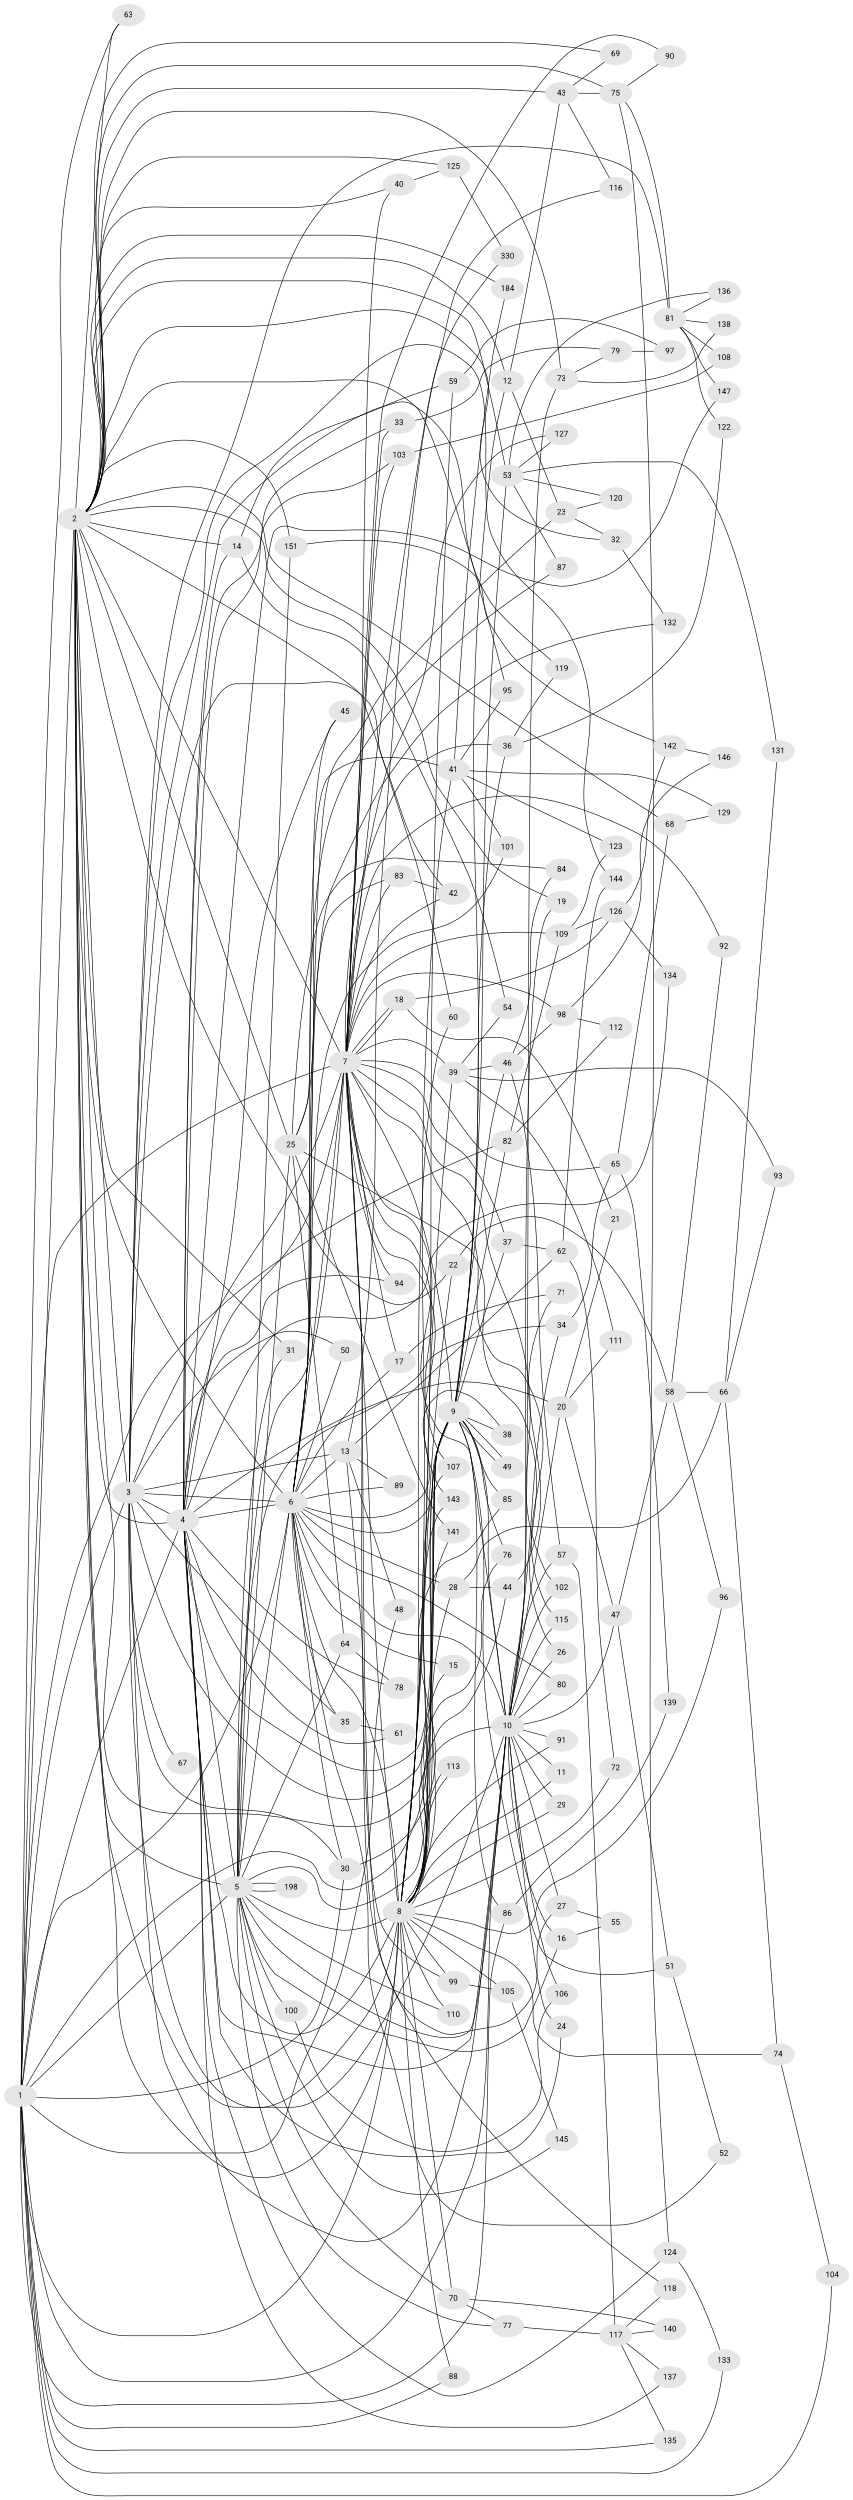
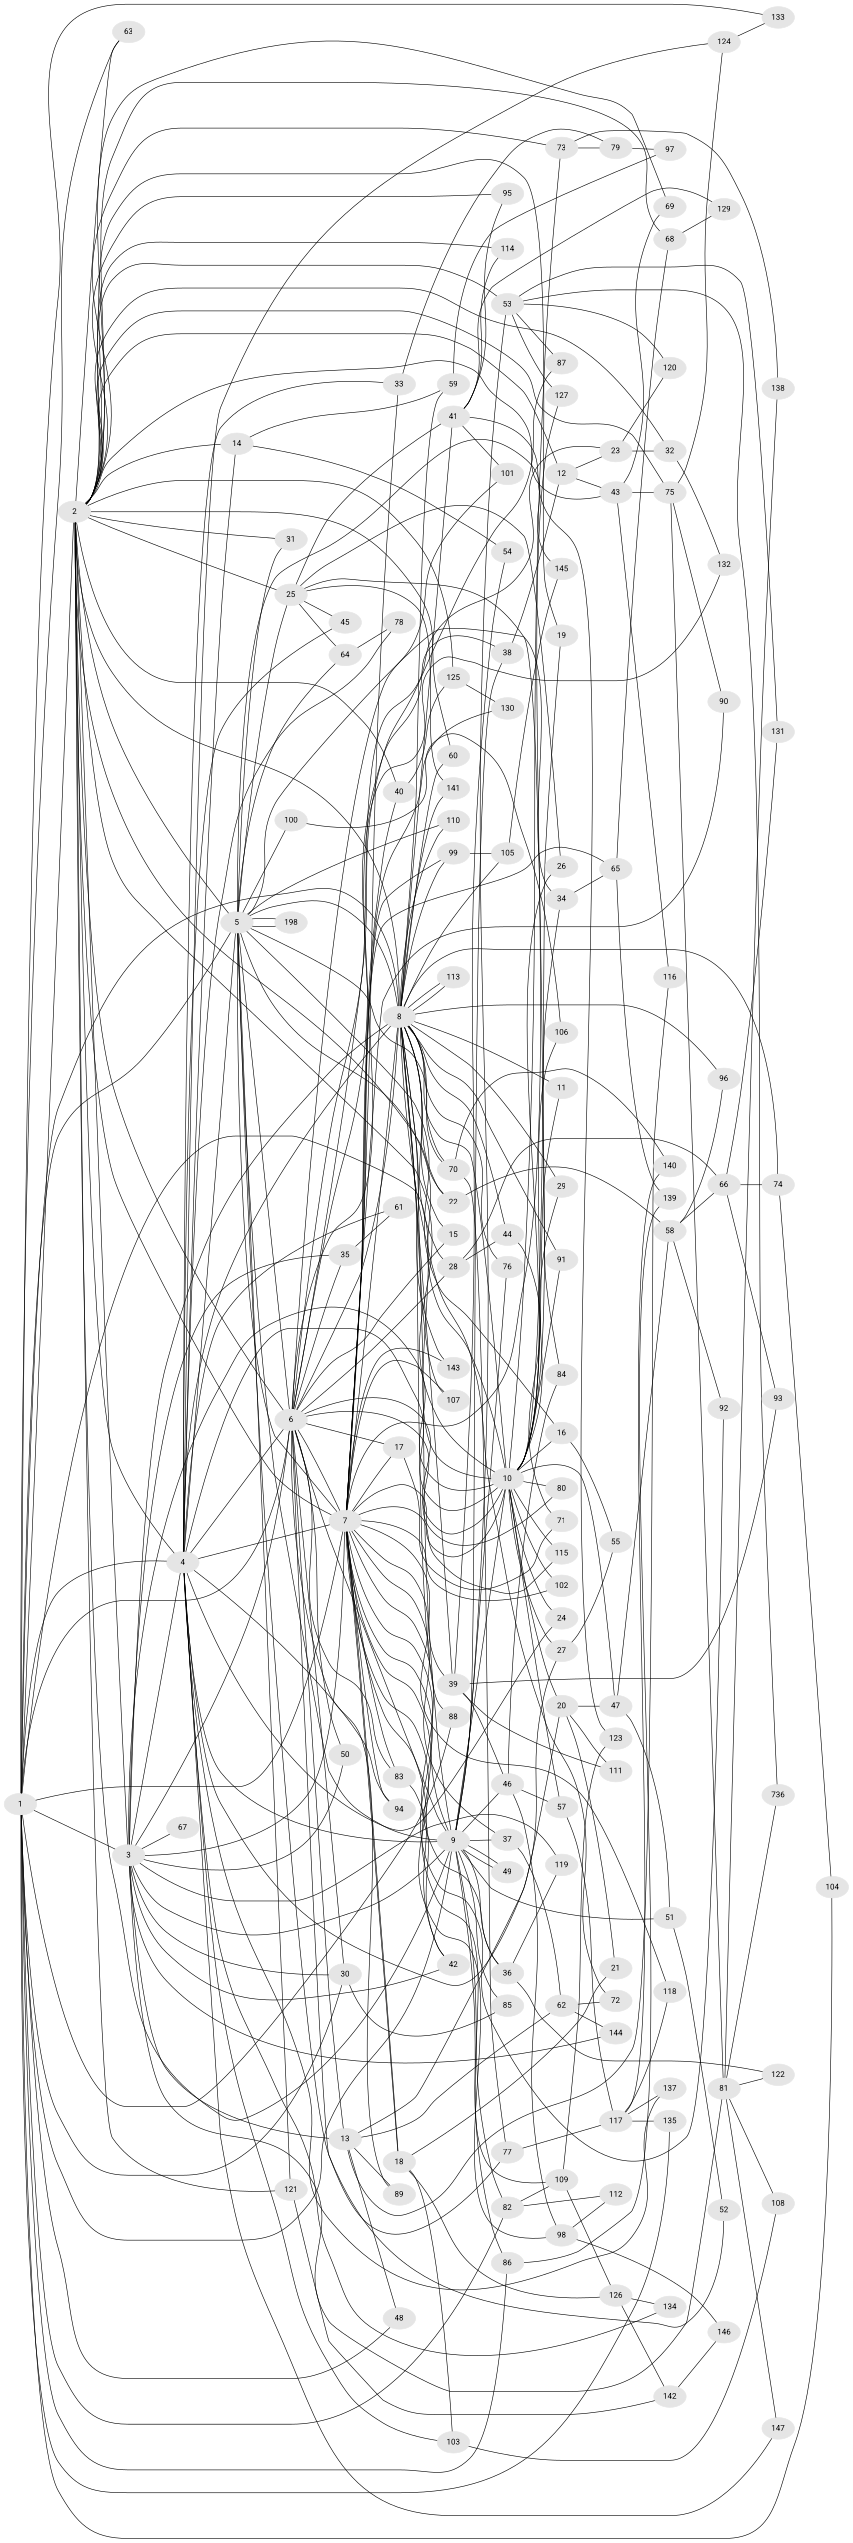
(508, 256) -> (508, 708)
(508, 289) -> (508, 249)
(724, 292) -> (778, 1795)
(291, 547) -> (291, 2190)
(362, 757) -> (440, 2299)
(477, 922) -> (530, 592)
